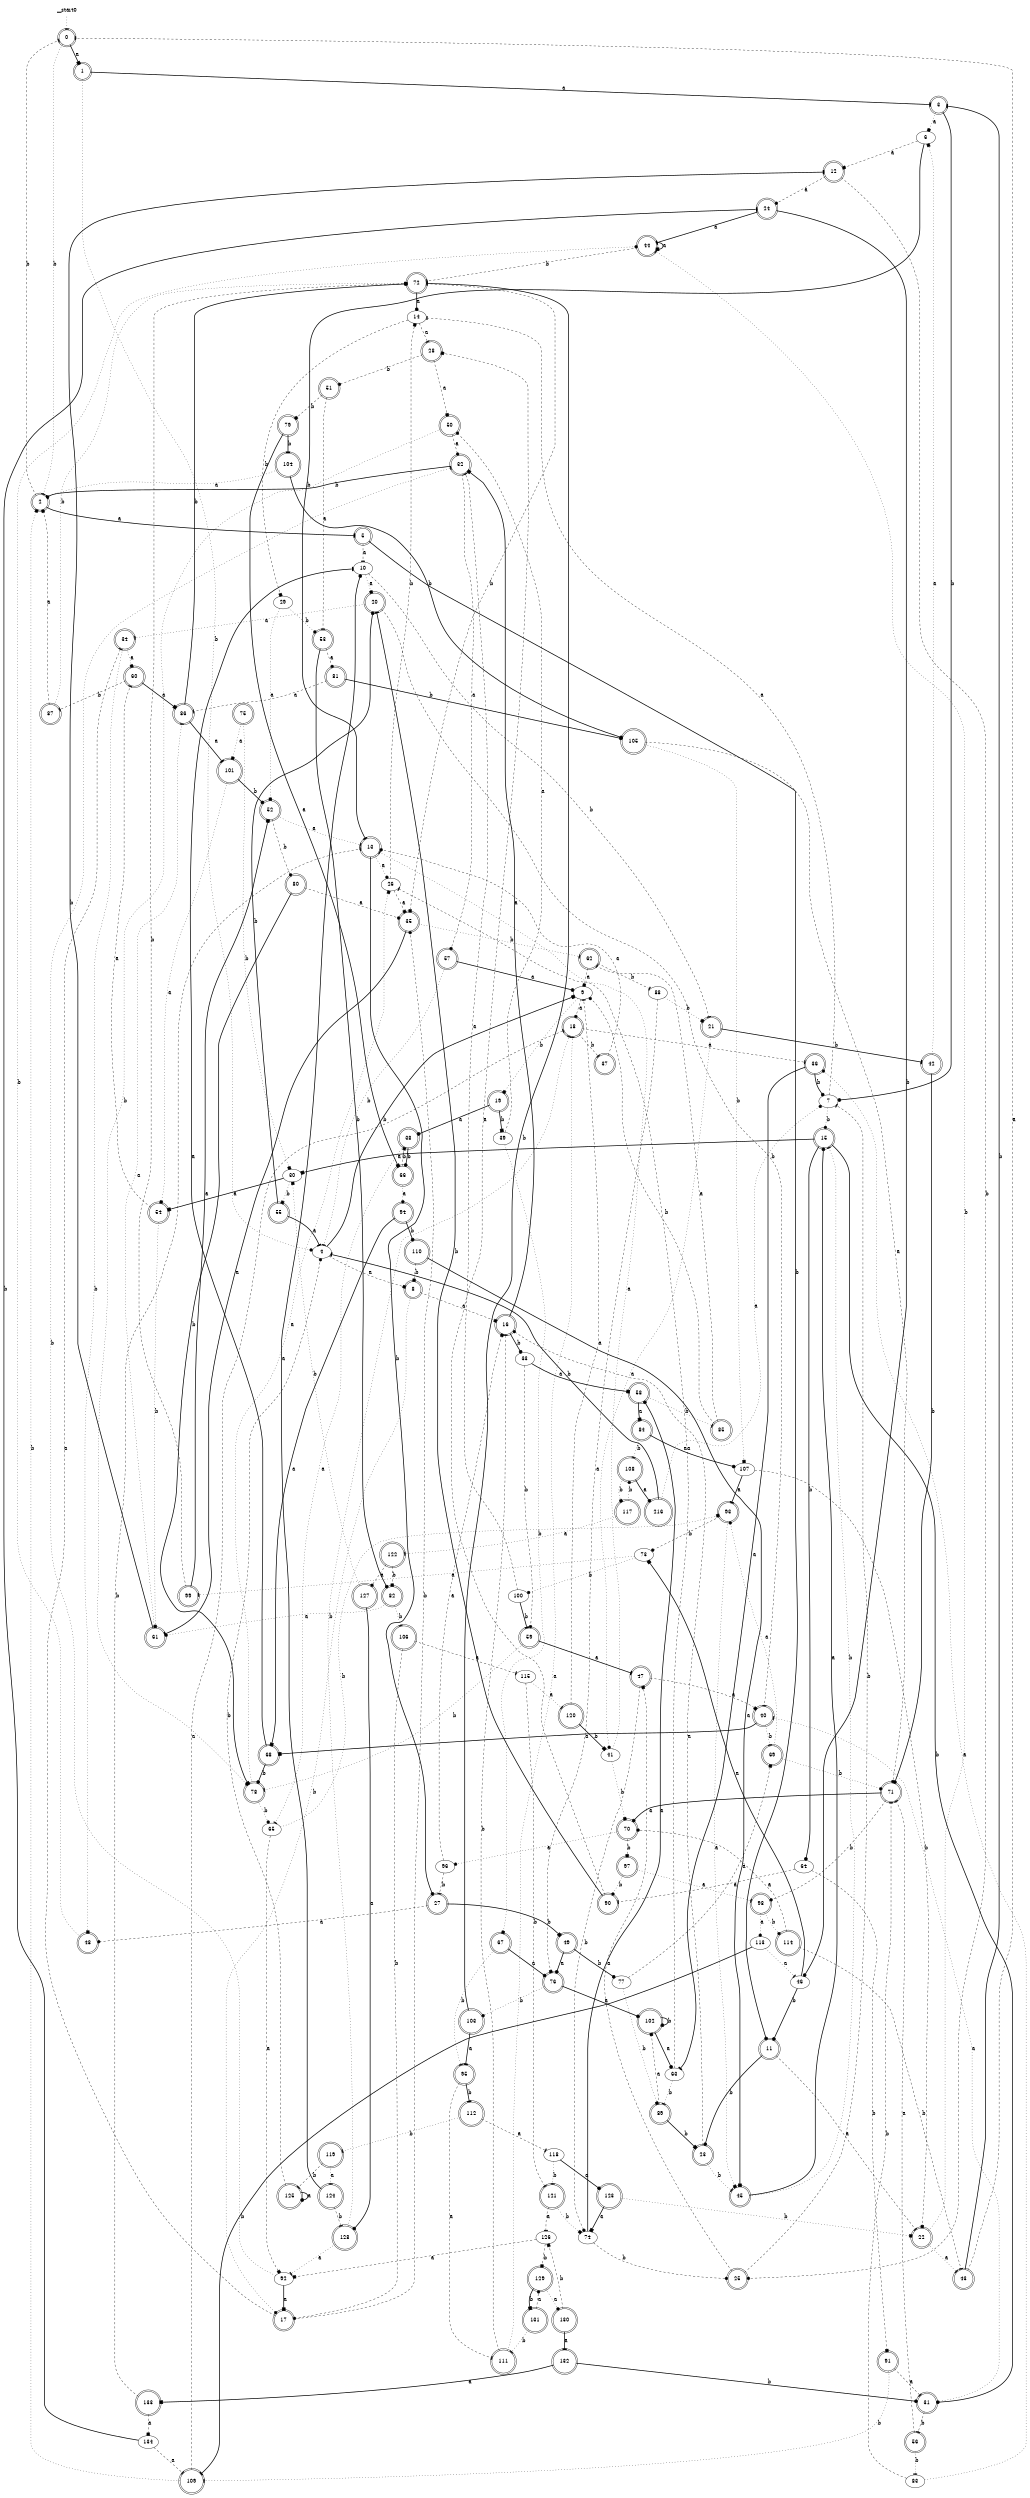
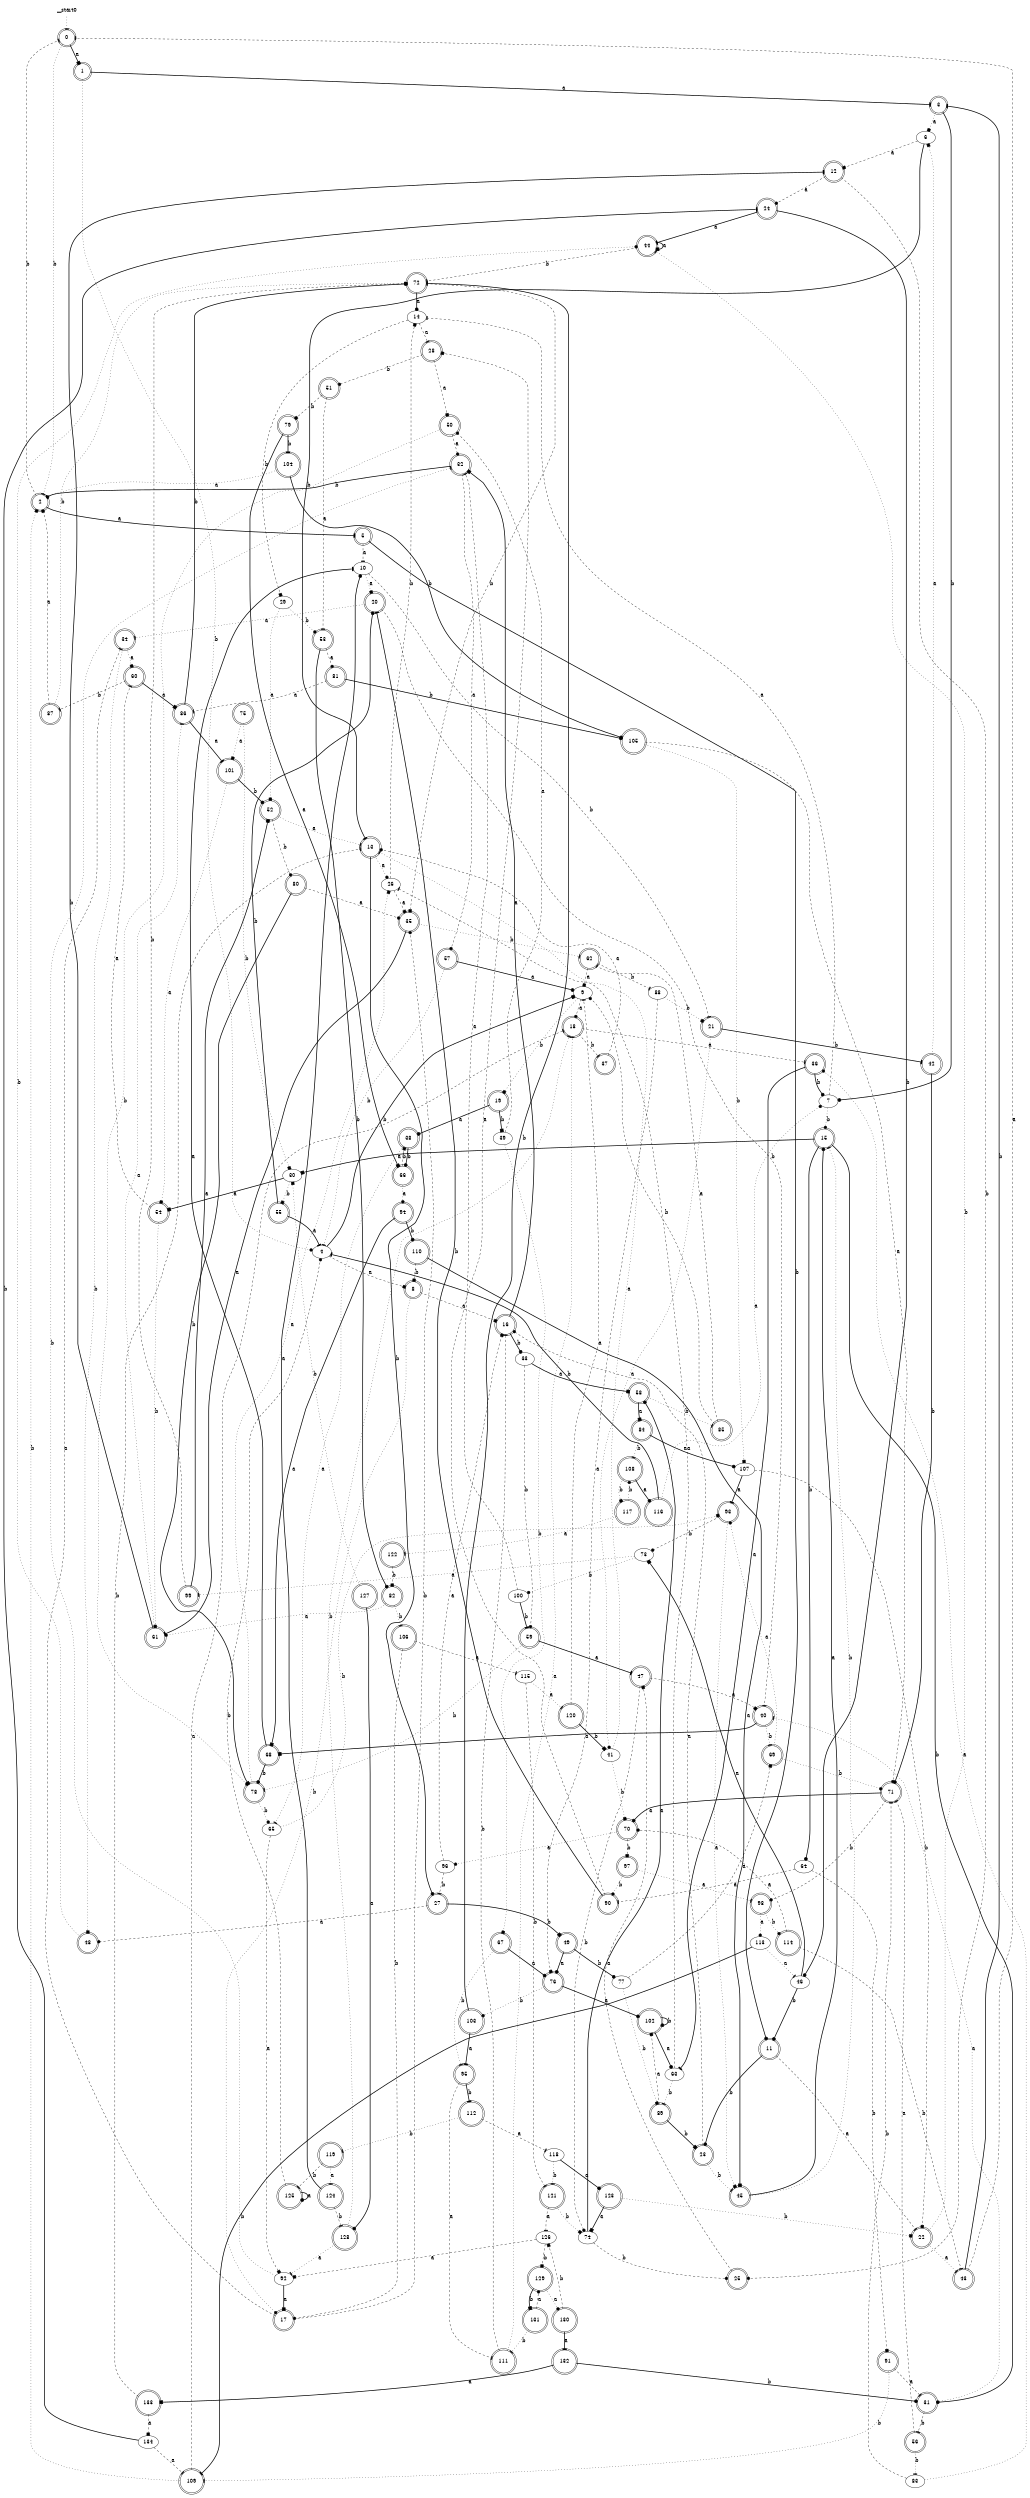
(658, 1512) -> (658, 1512)
(378, 1576) -> none
(867, 1702) -> none
